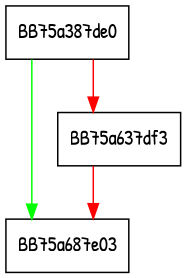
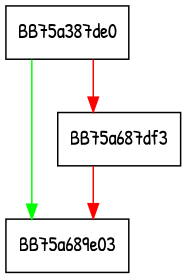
(119, 139) -> (119, 139)
(67, 246) -> (67, 246)
